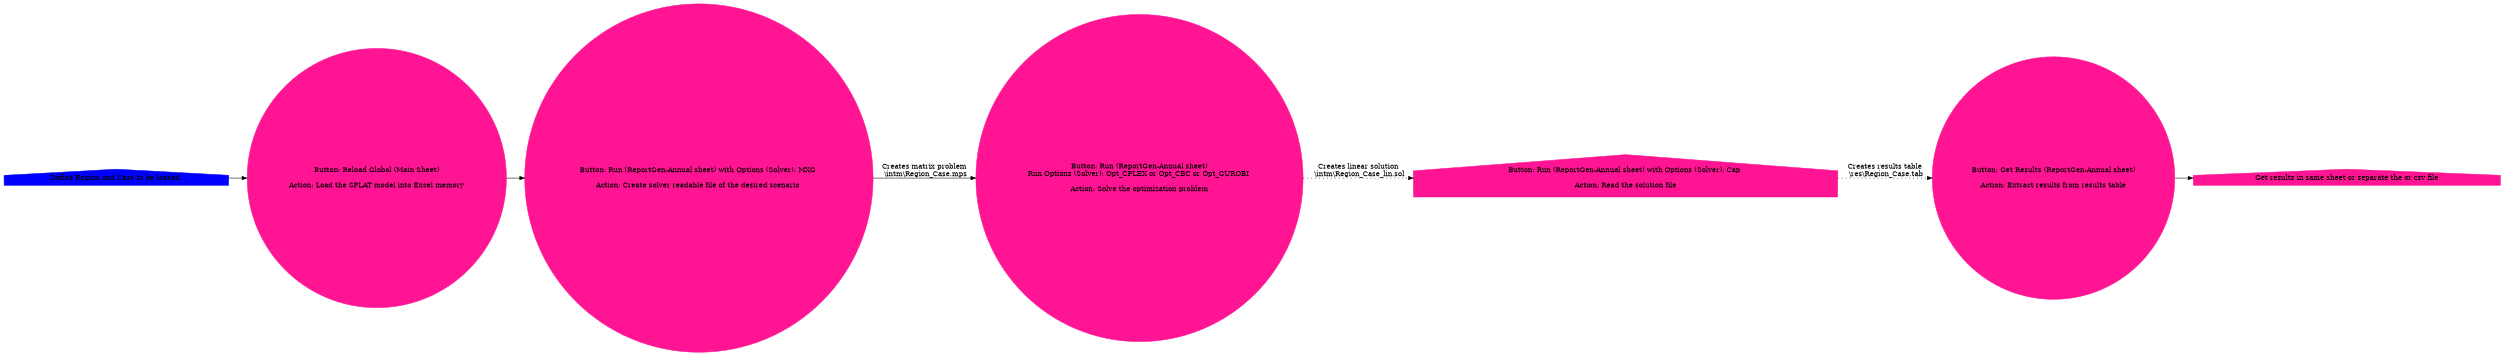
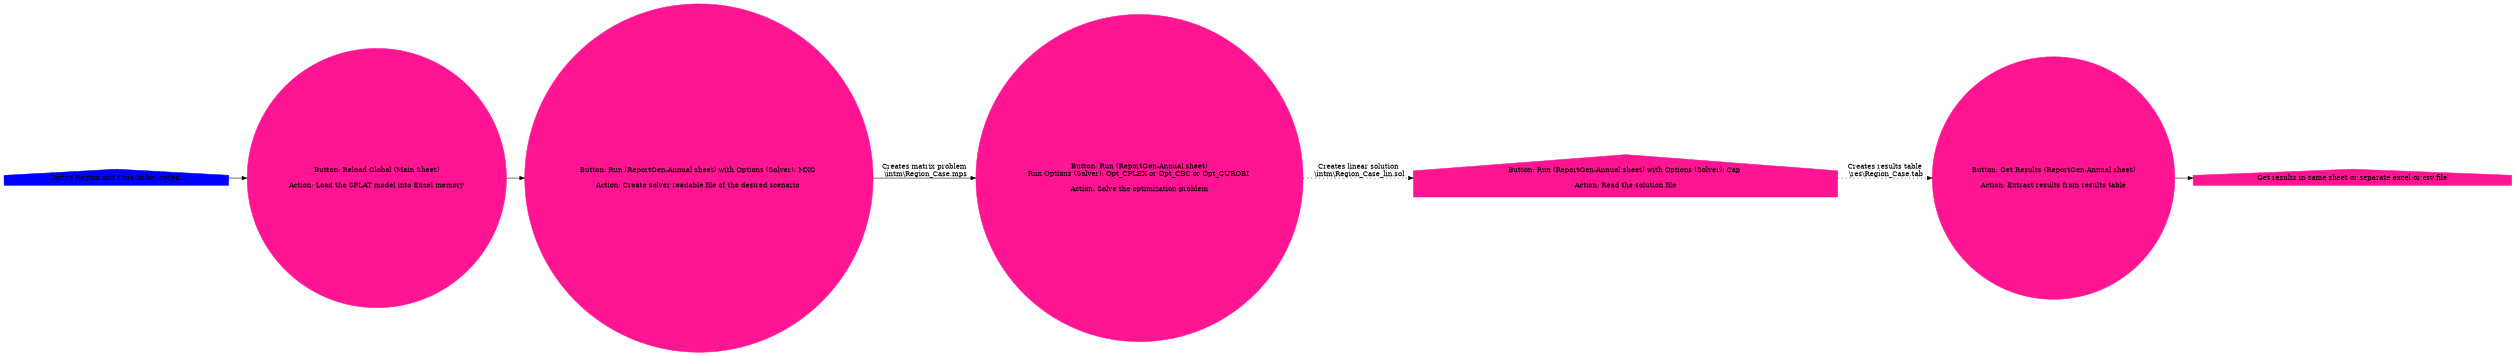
(2347, 178) -> (2352, 178)
